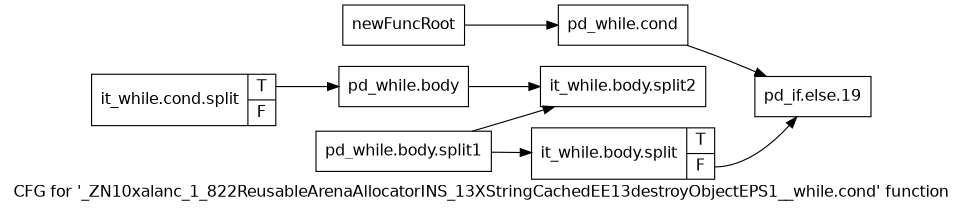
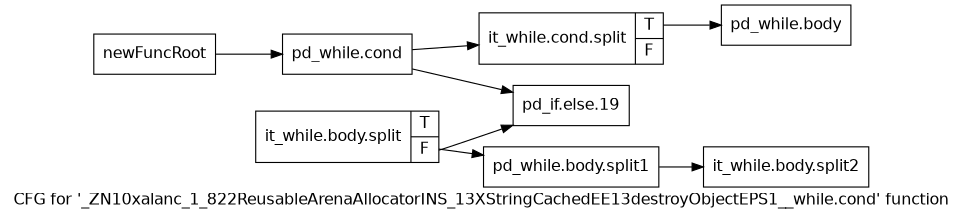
none -> (440, 48)
(499, 87) -> none
(506, 152) -> (457, 152)
